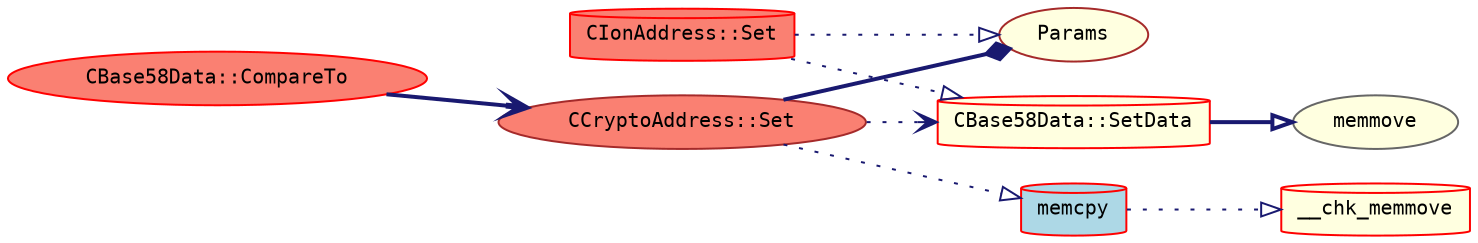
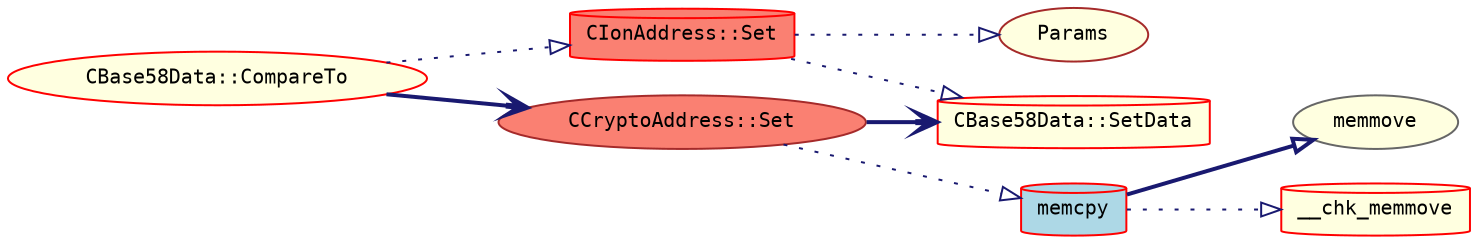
none -> (468, 55)
(905, 72) -> none
(217, 78) -> (217, 78)
(892, 122) -> (892, 122)
(1241, 122) -> (1210, 170)
